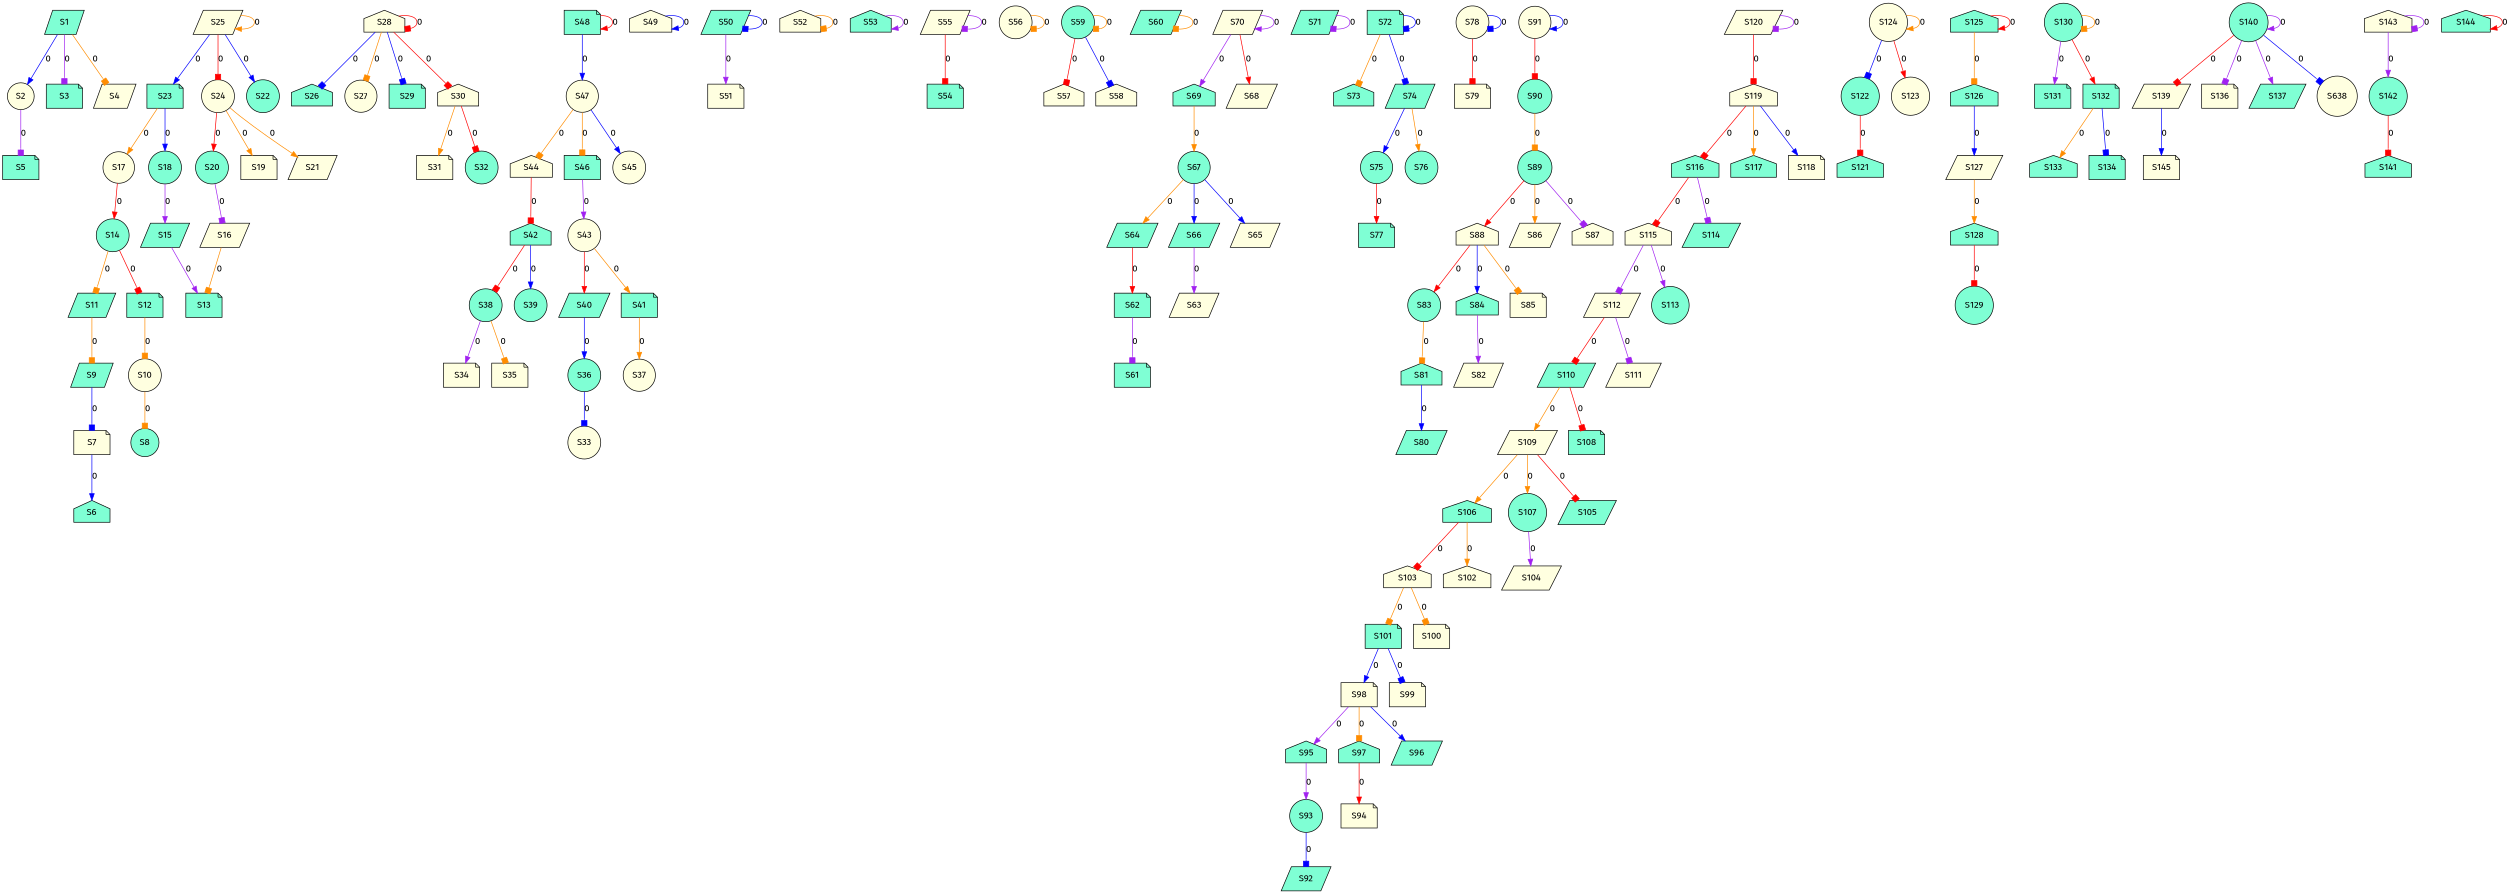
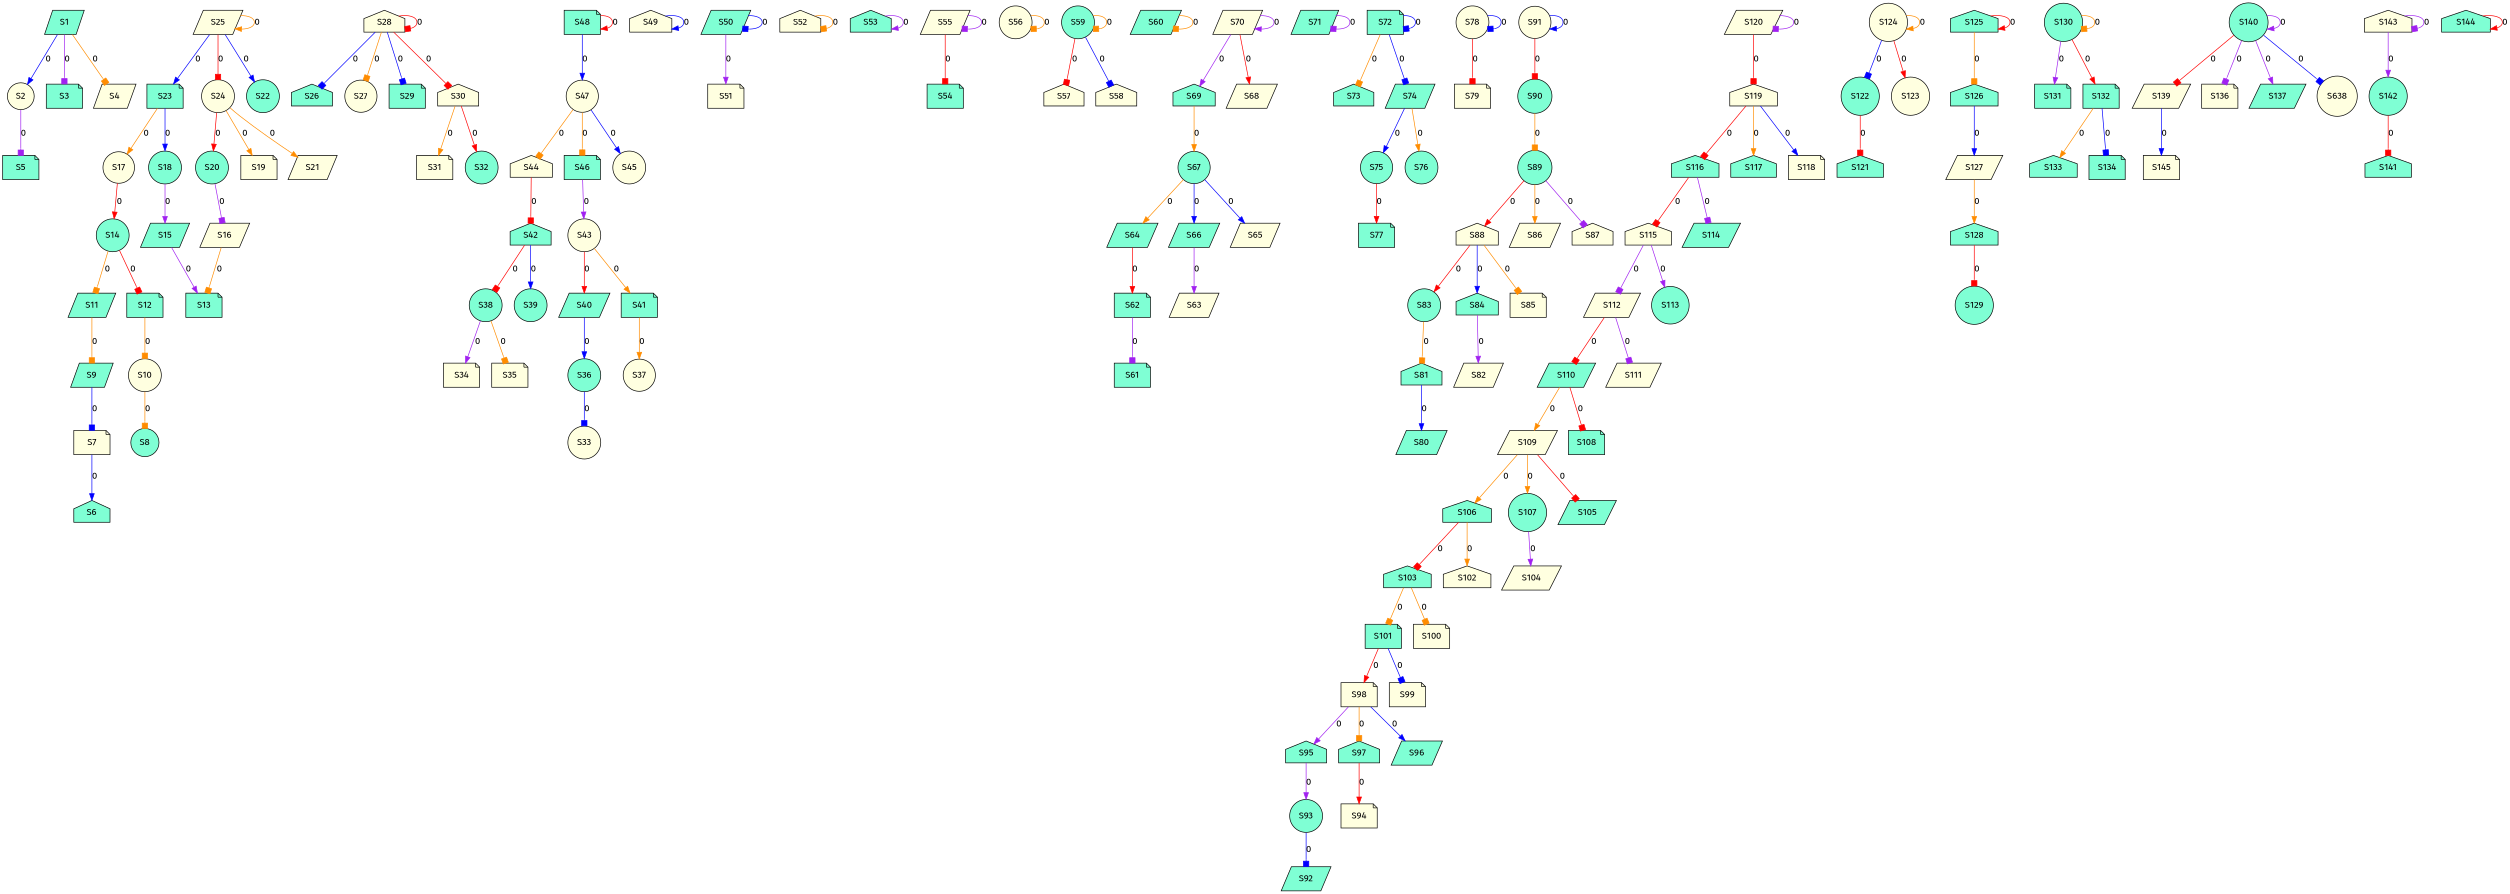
(468, 126) -> (468, 126)
(1407, 578) -> (1407, 578)
(1372, 662) -> (1372, 662)
